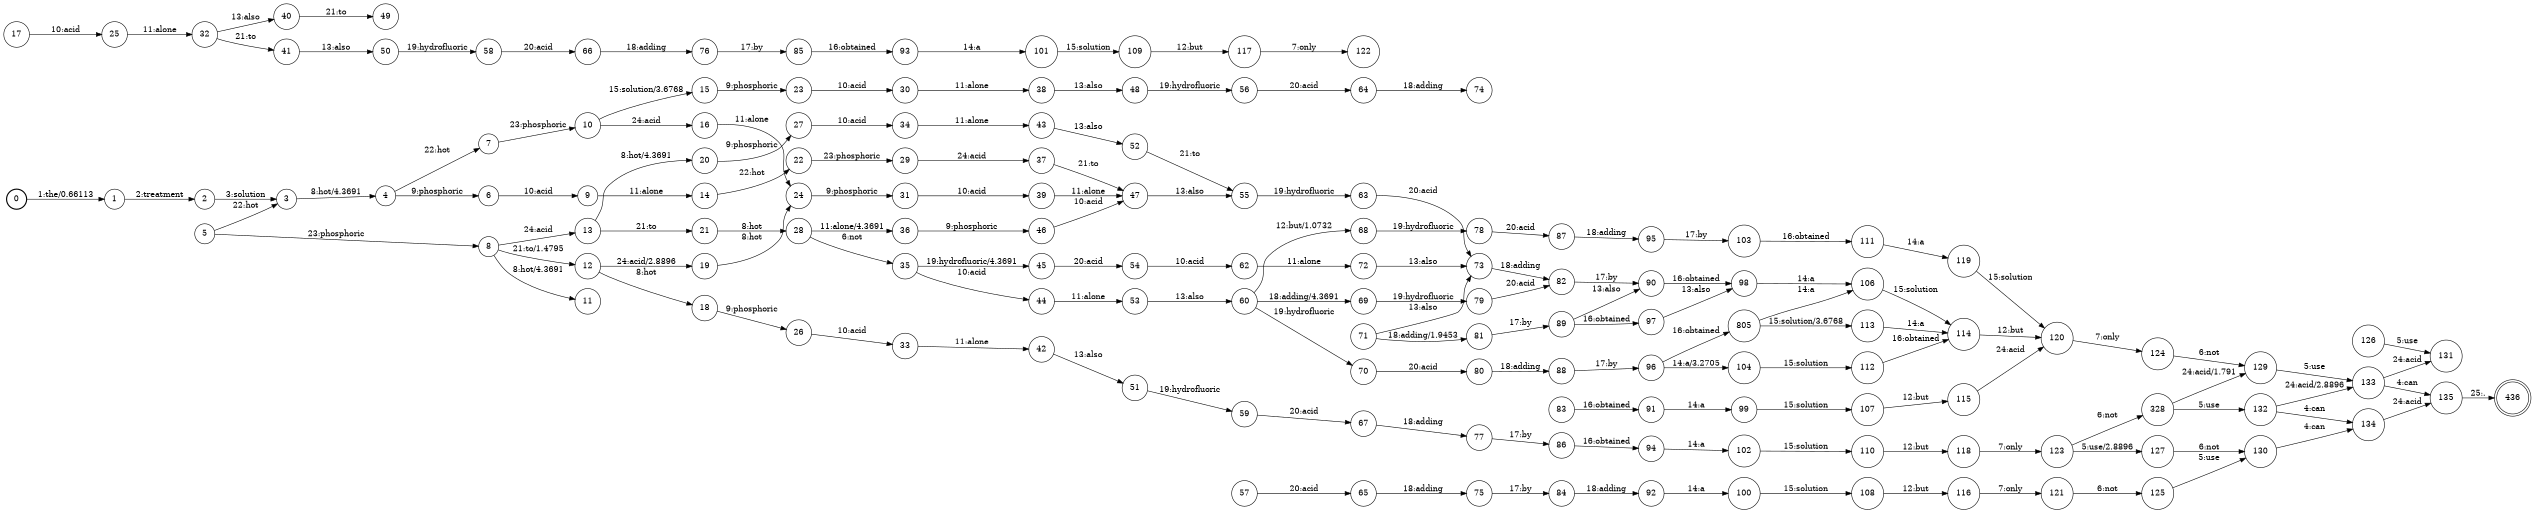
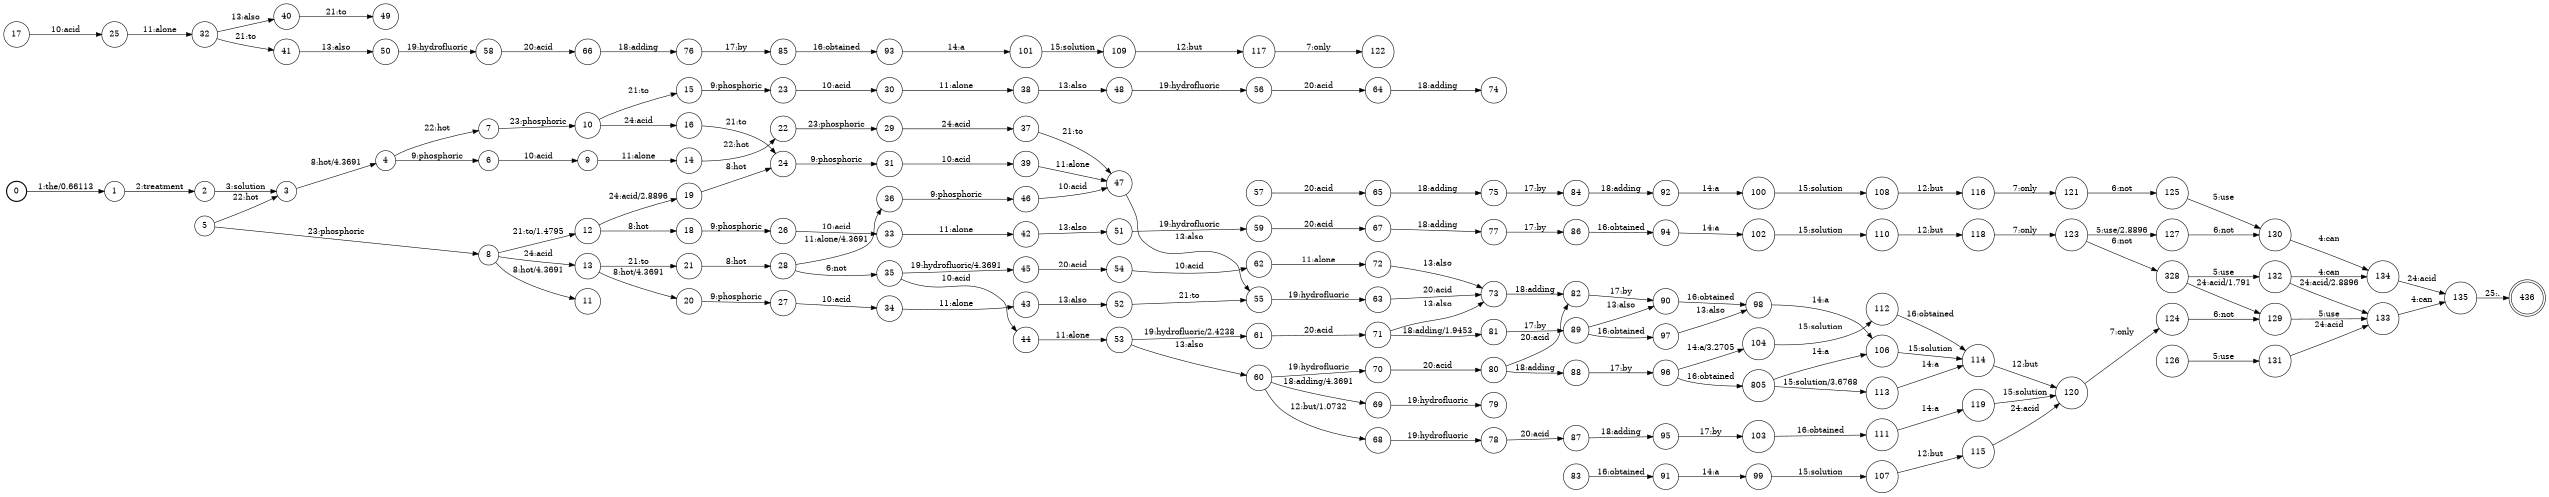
(646, 90) -> (638, 91)
(752, 120) -> (736, 122)
(1518, 293) -> (1547, 348)
none -> (1259, 336)
(2405, 370) -> (2327, 342)
